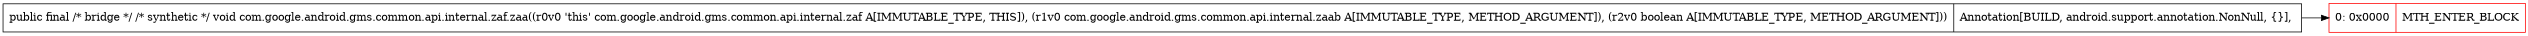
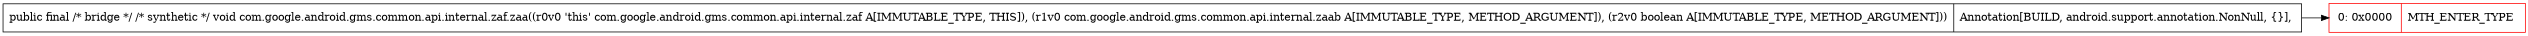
(2461, 18) -> (2461, 18)
